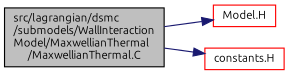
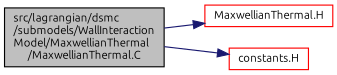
(244, 16) -> (269, 16)
